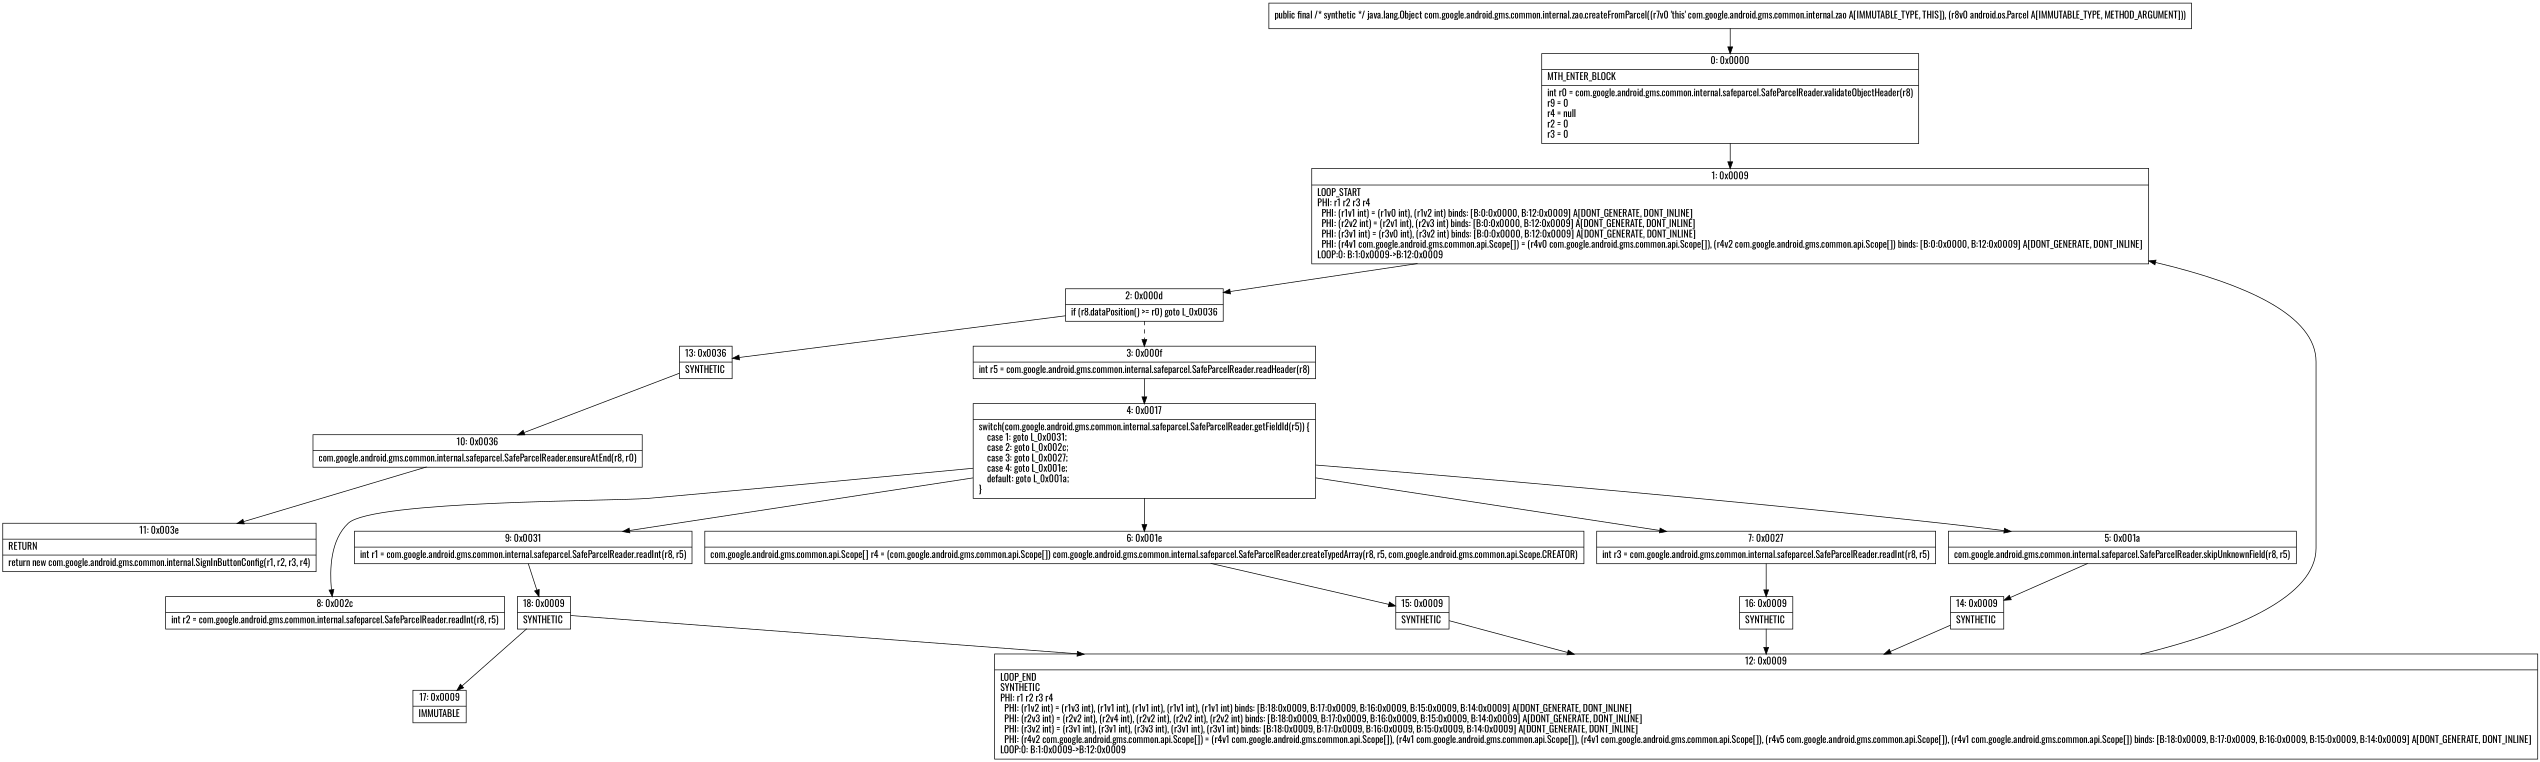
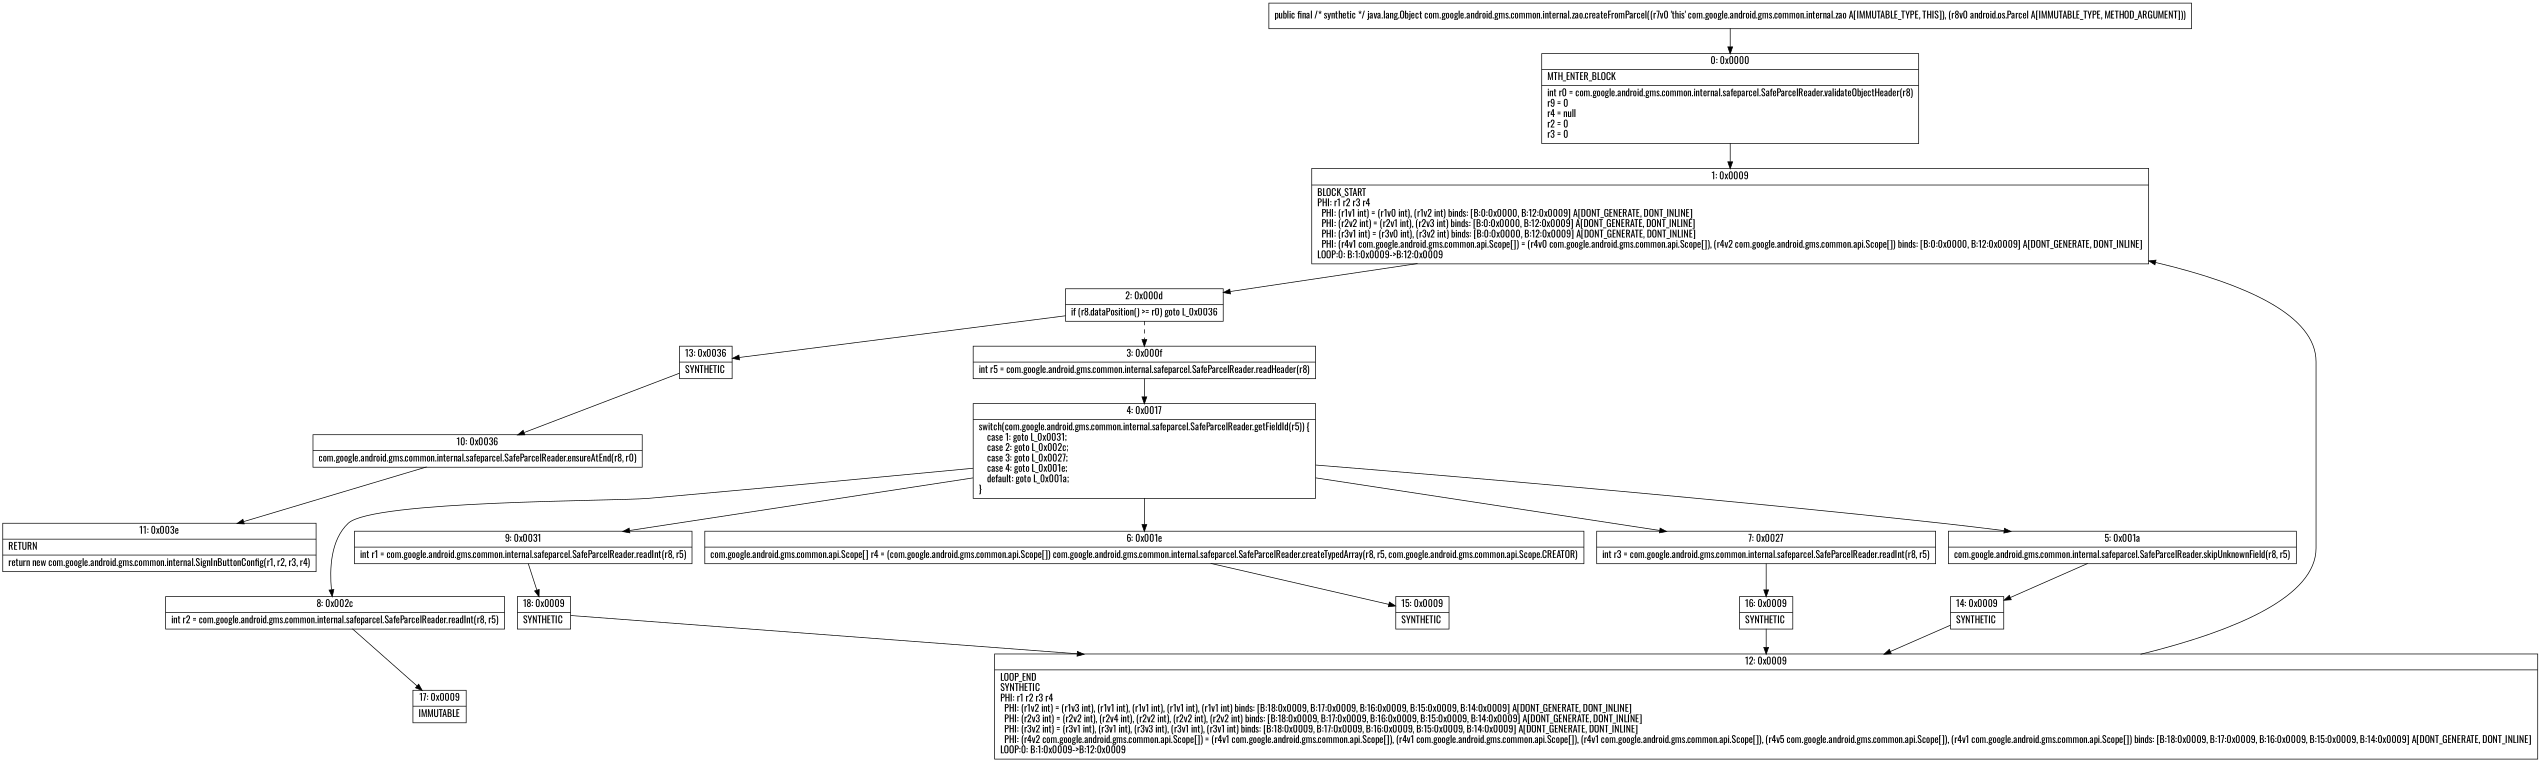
(1339, 193) -> (1342, 193)
(1508, 637) -> none
(494, 657) -> (385, 657)
